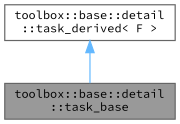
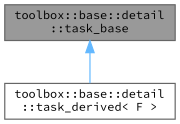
(90, 68) -> (90, 68)
